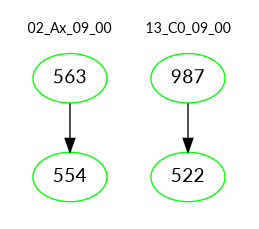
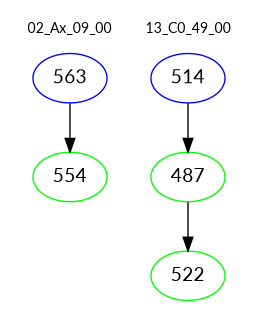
(189, 30) -> (189, 30)
(70, 78) -> (70, 78)
none -> (188, 78)
(188, 78) -> (188, 177)
